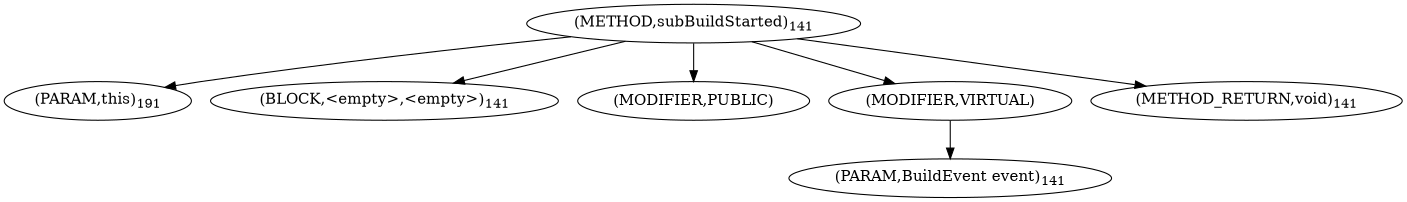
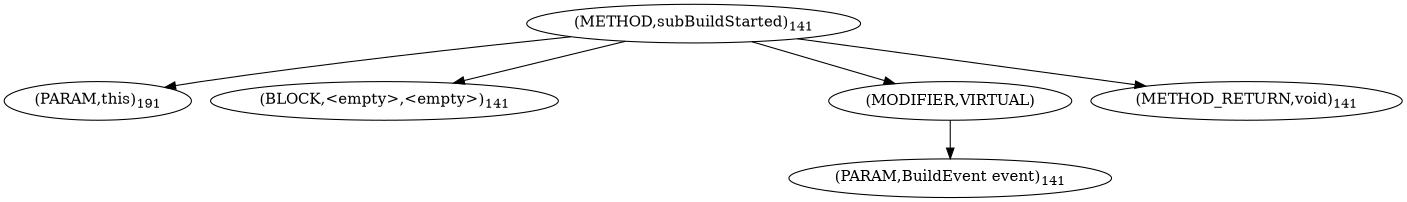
(694, 101) -> none
